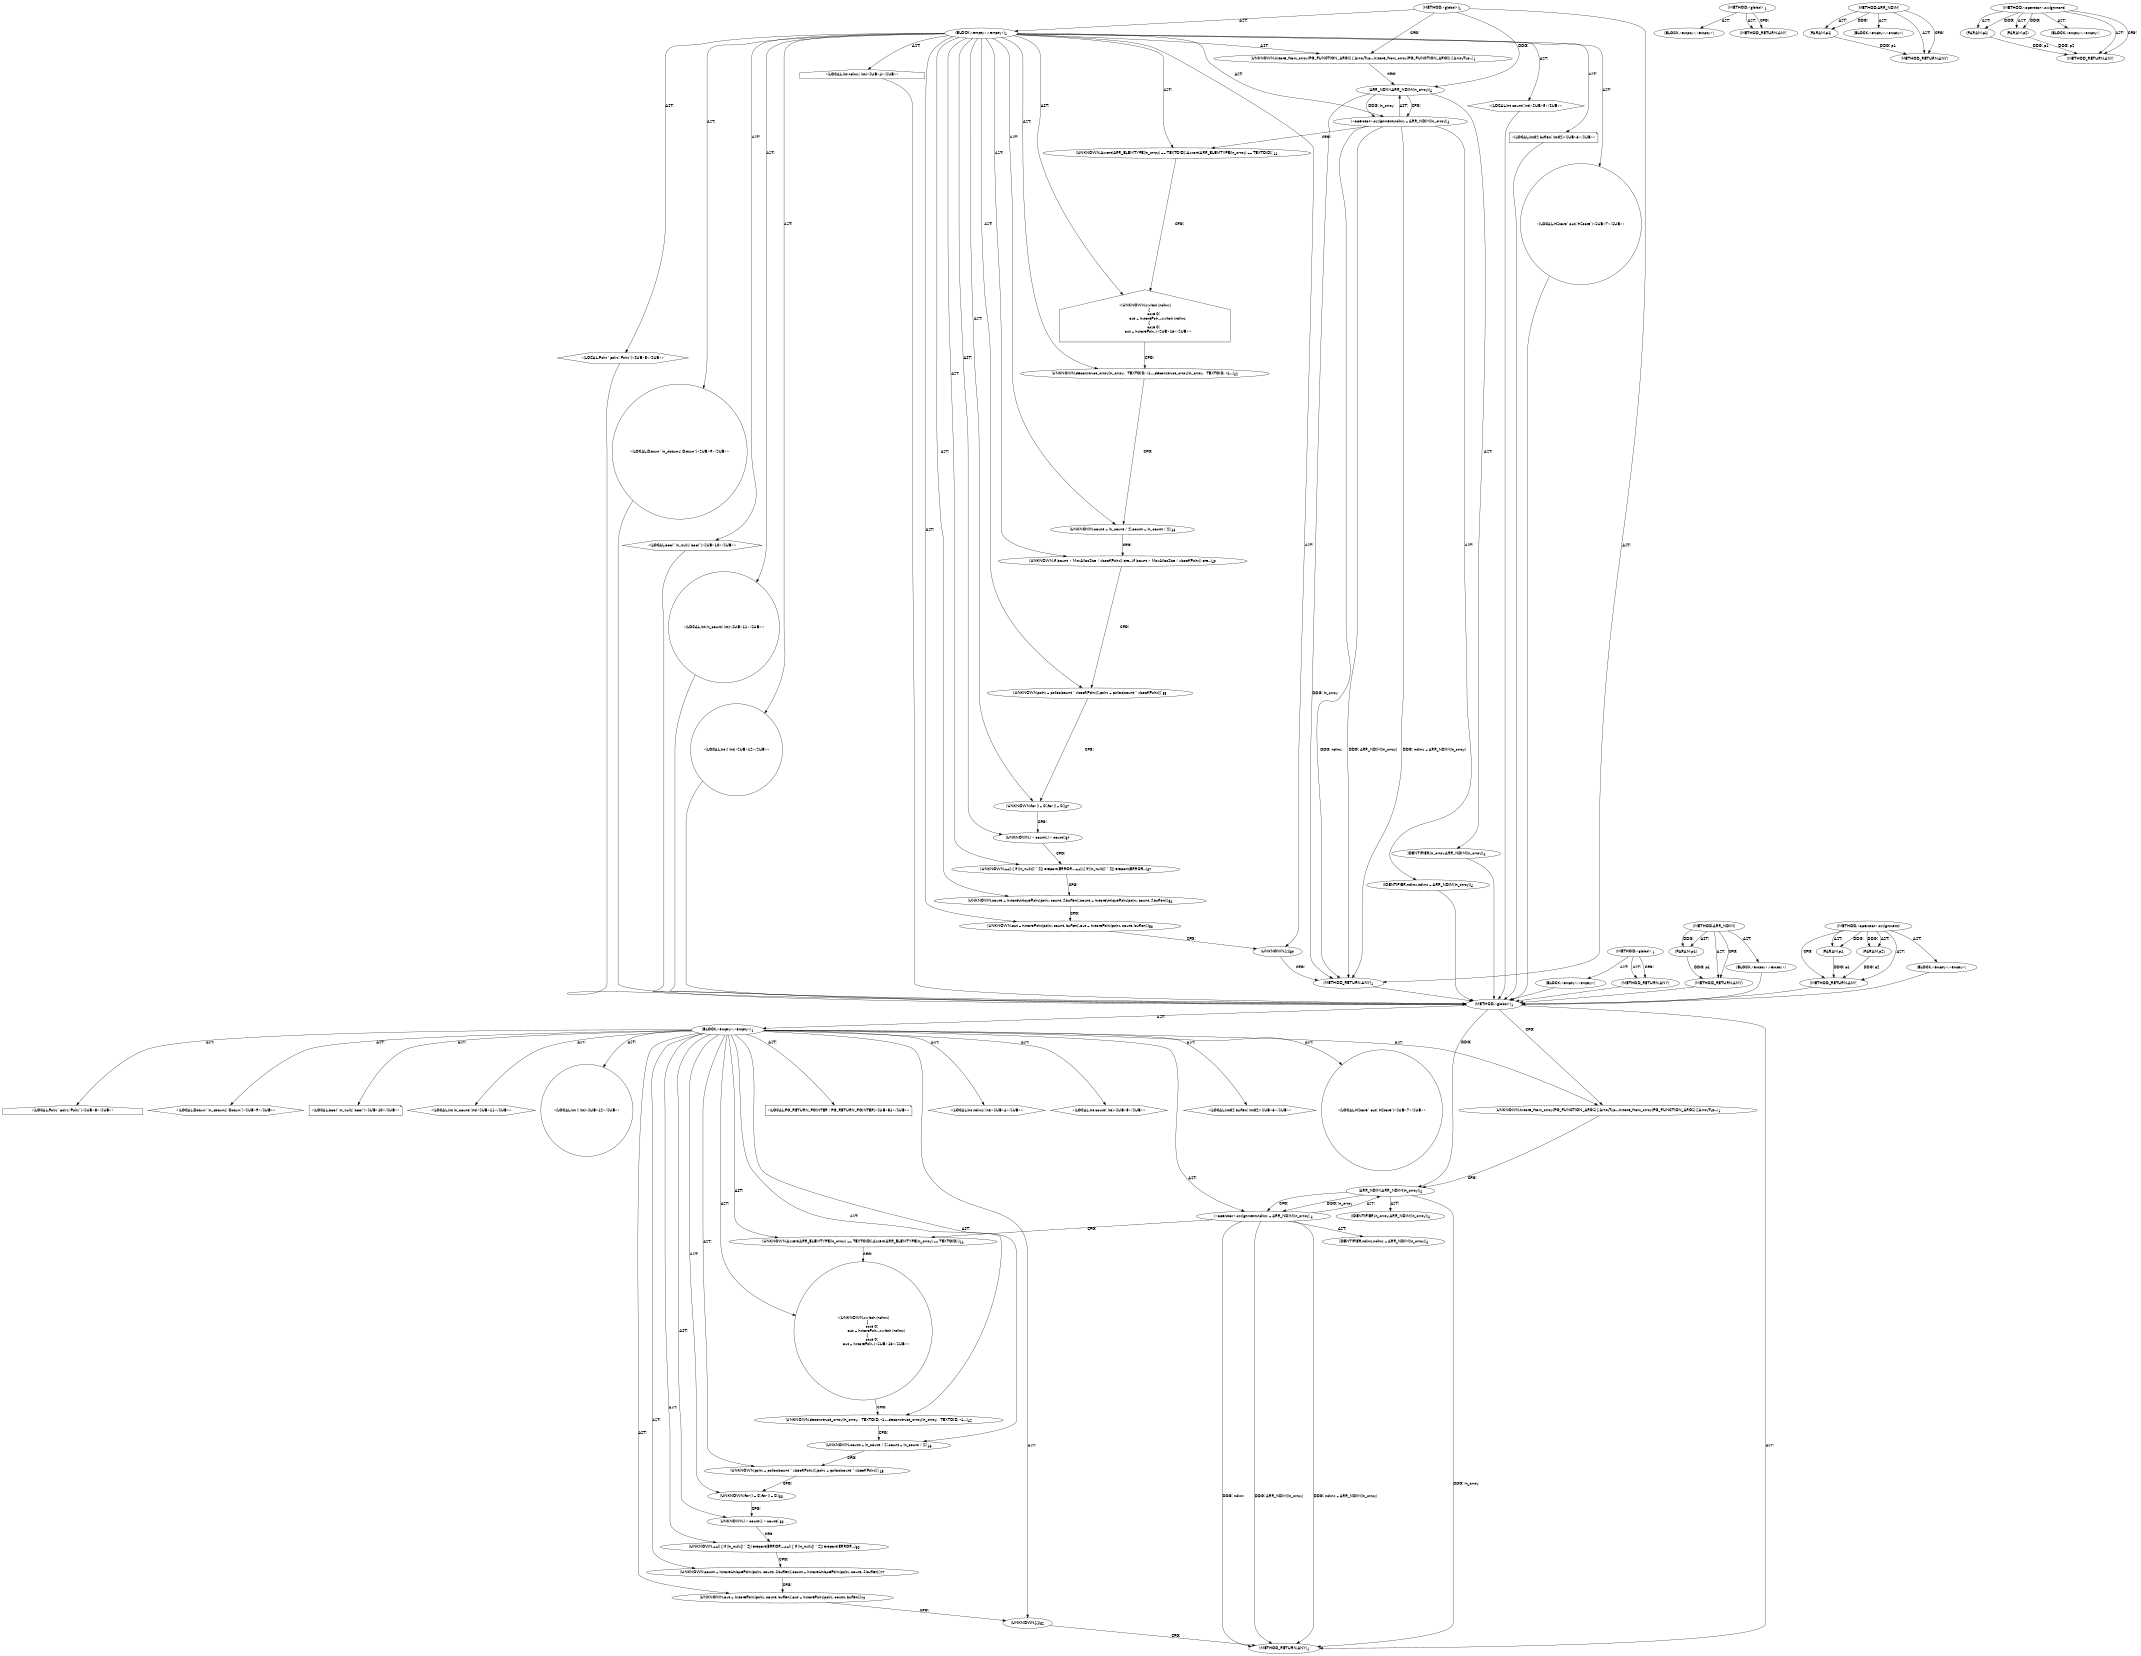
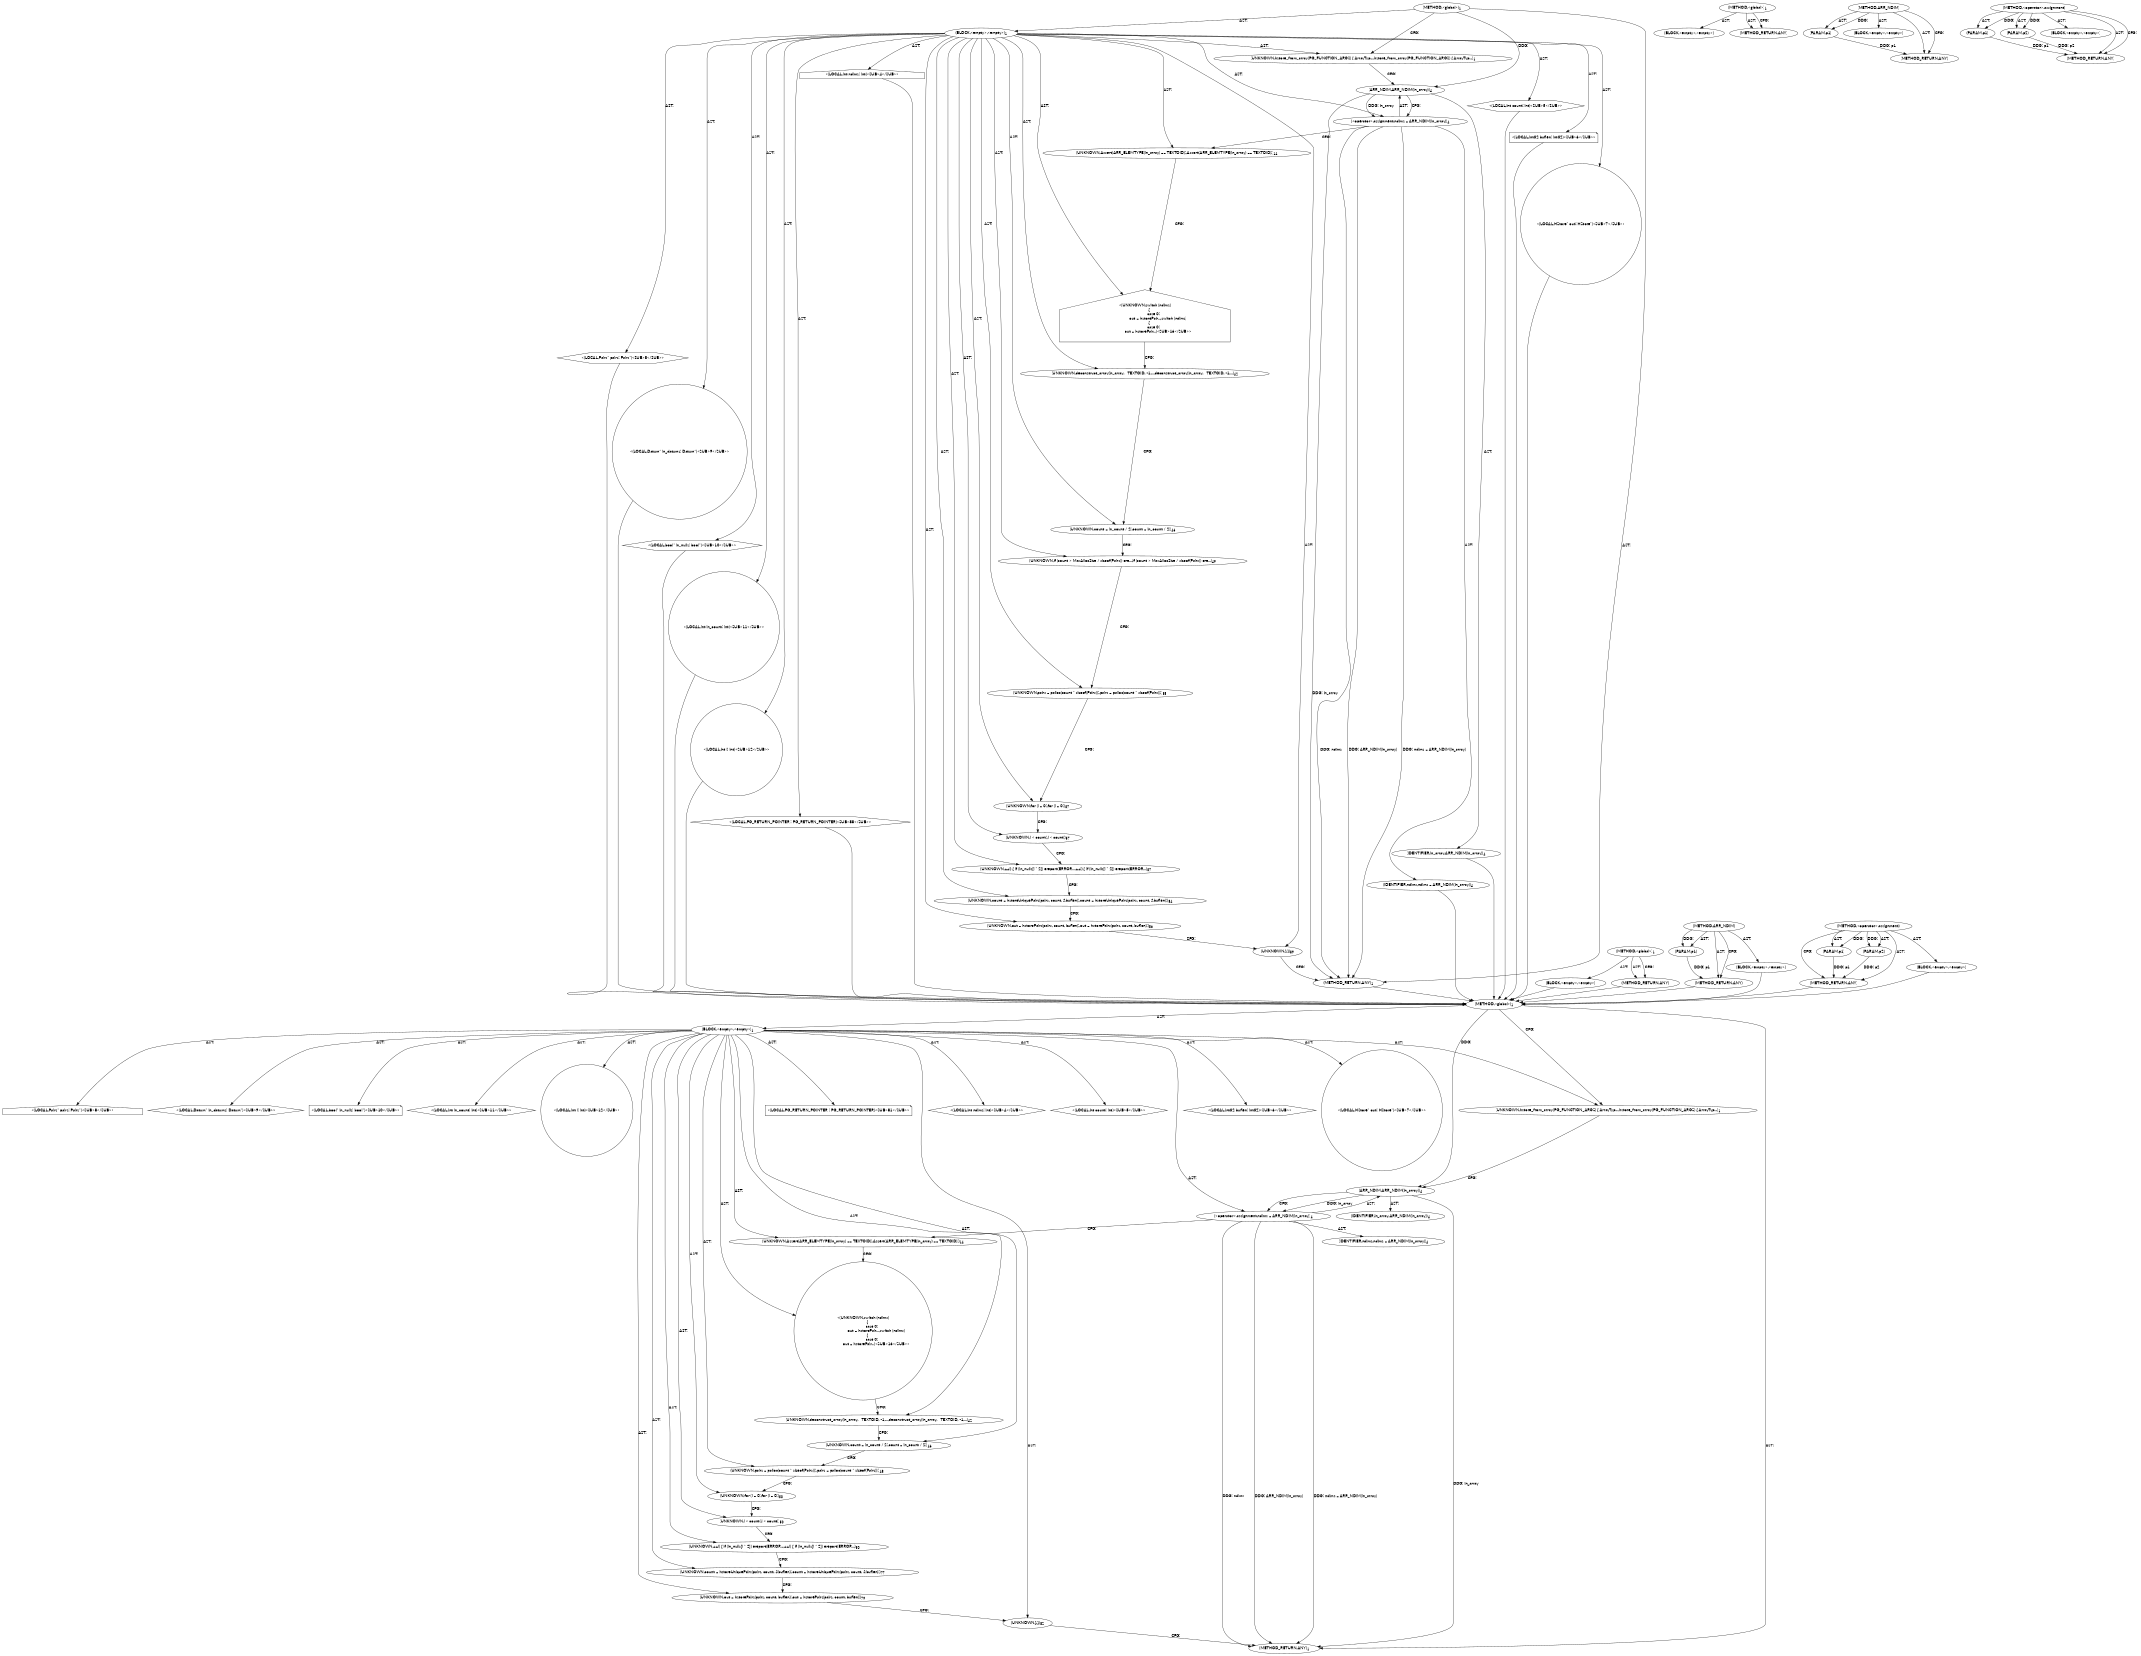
none -> (800, 822)
